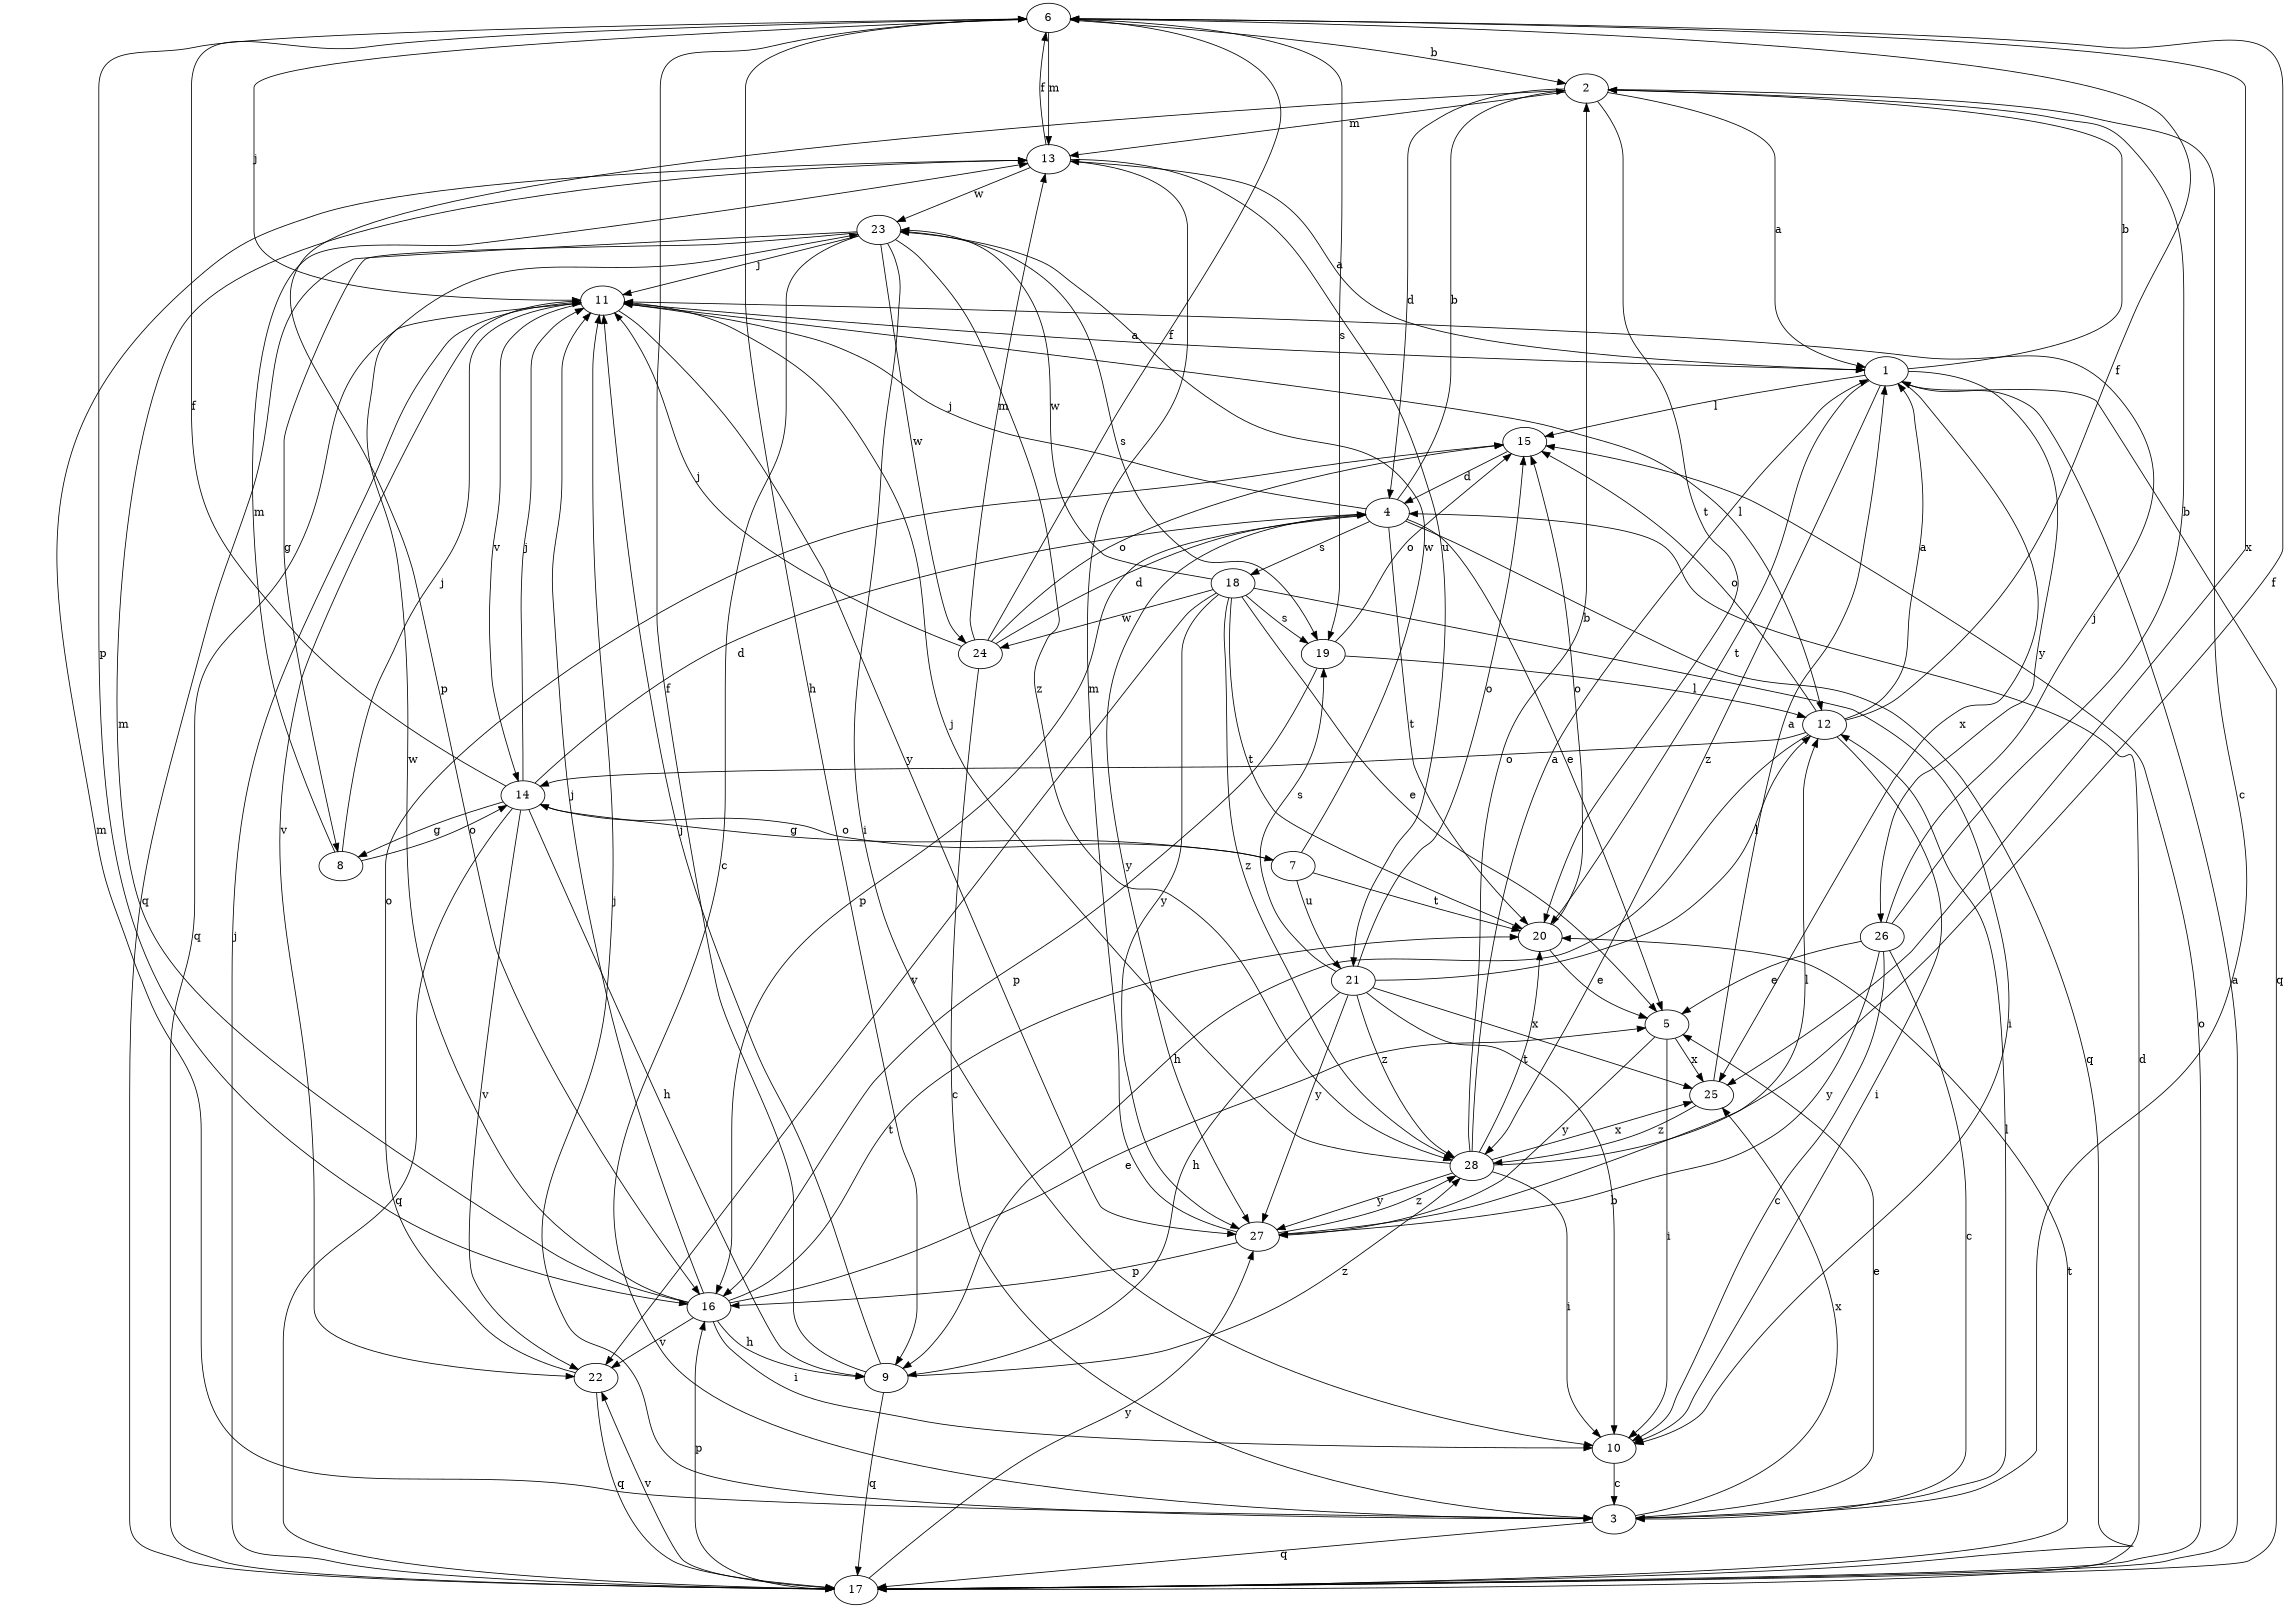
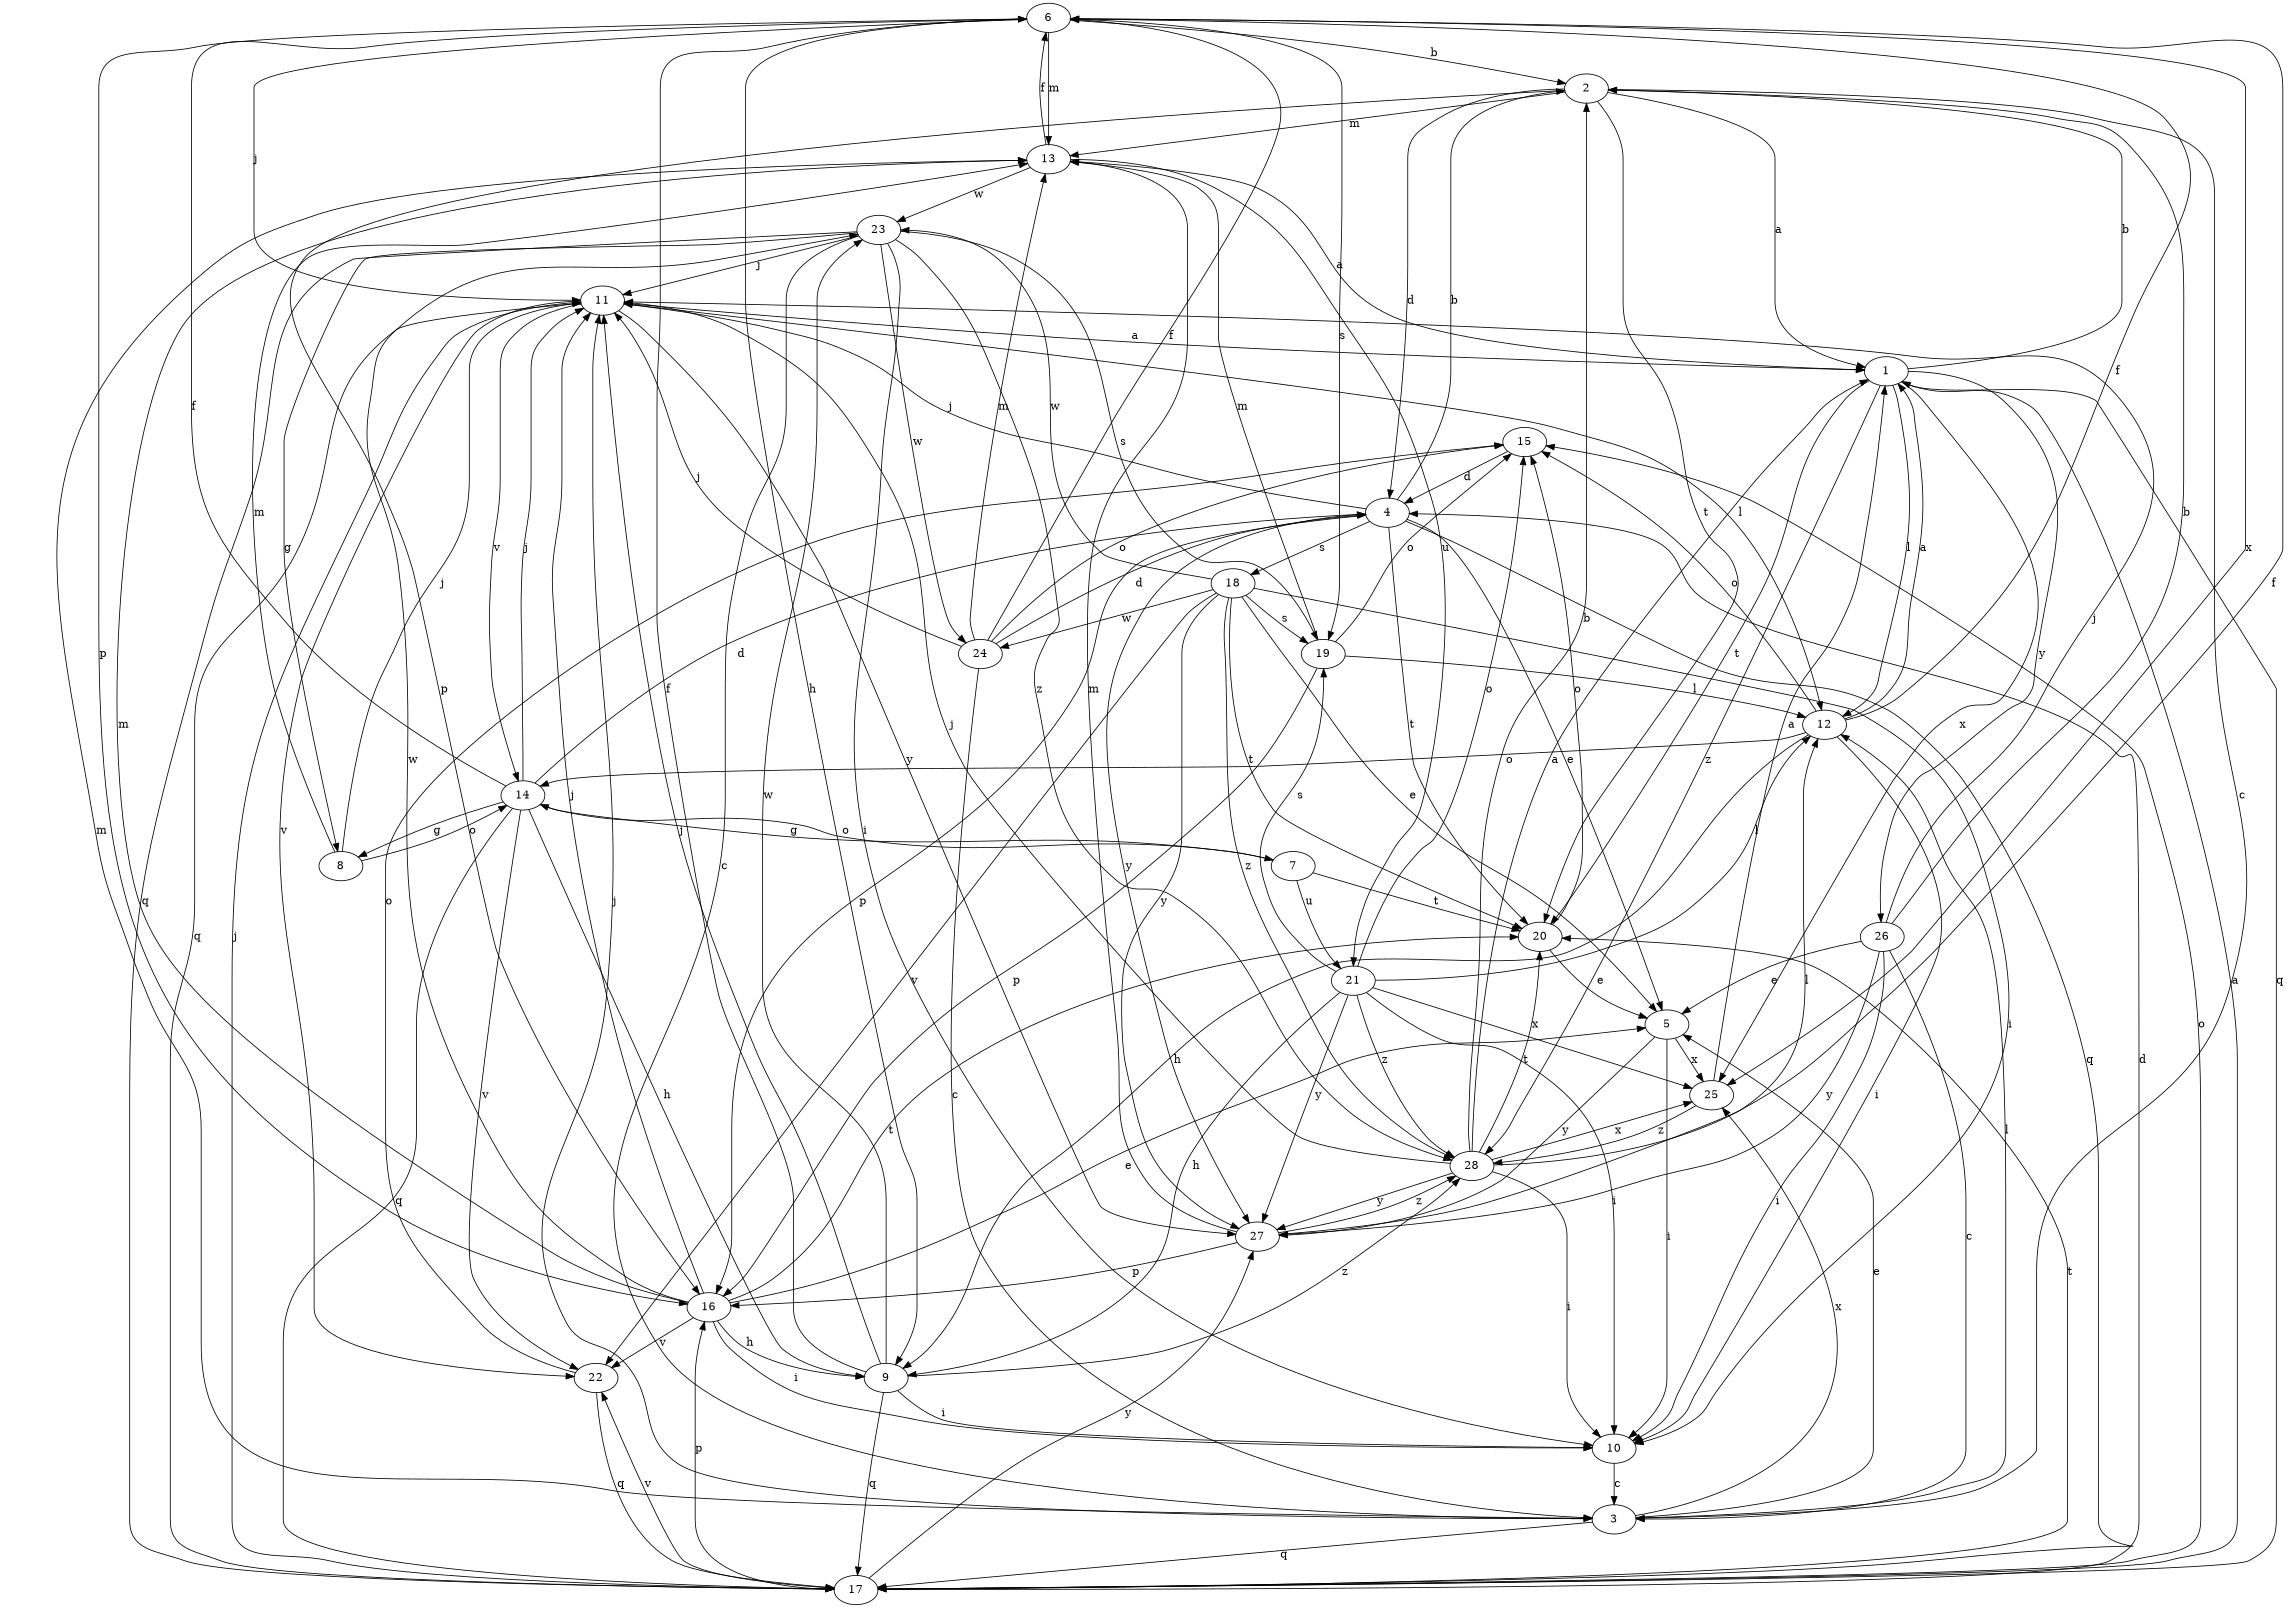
none -> (1222, 357)
(1708, 402) -> (1905, 555)
(1332, 444) -> (763, 815)
(1615, 1201) -> (1615, 1201)
(1778, 1201) -> (1778, 1201)
none -> (1236, 1441)
